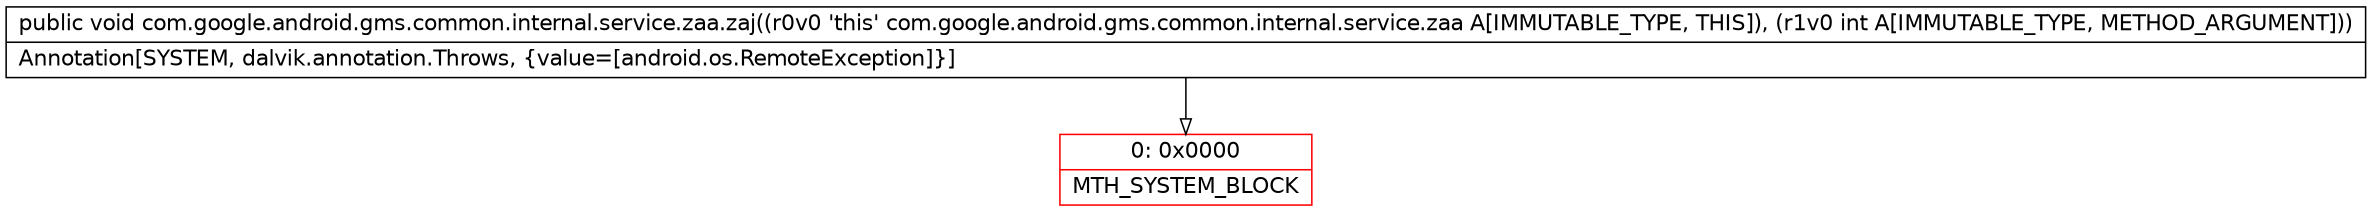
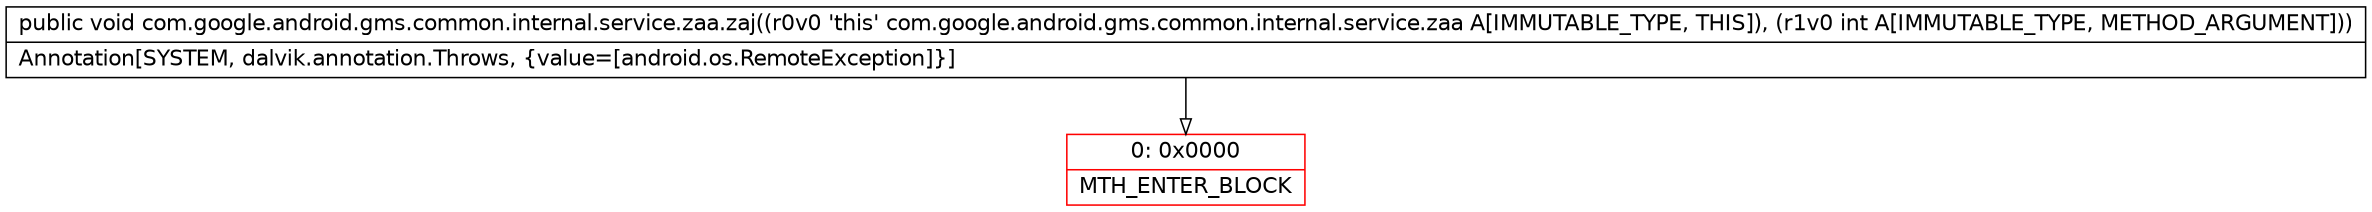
(1186, 187) -> (1186, 187)
